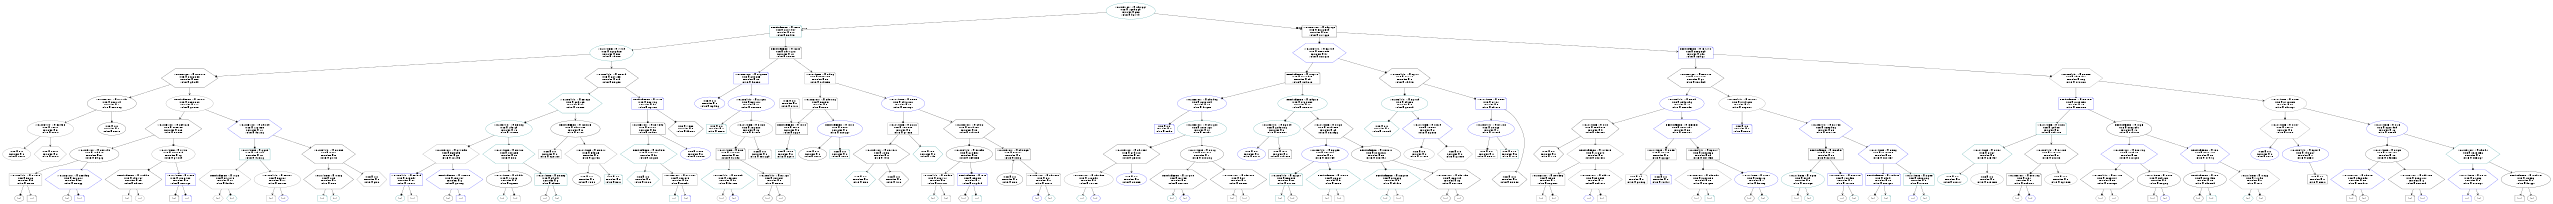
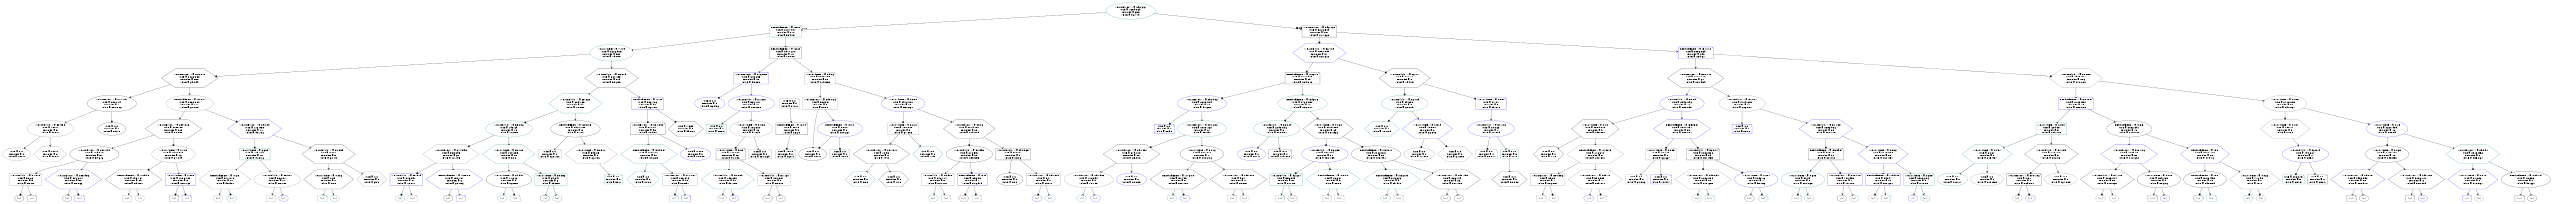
(806, 116) -> (815, 128)
(1524, 137) -> (1510, 165)
(2265, 154) -> none
(1013, 167) -> (1010, 166)
(587, 179) -> none
none -> (2293, 179)
